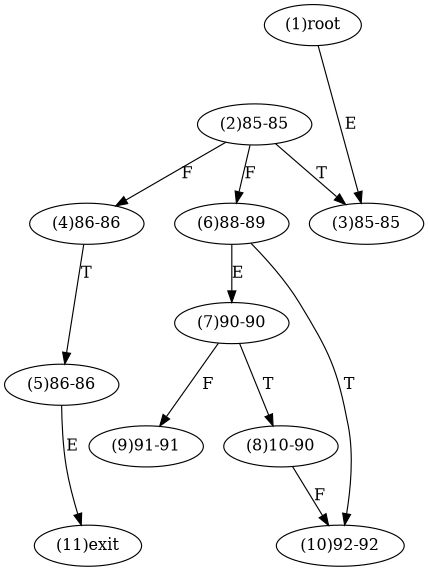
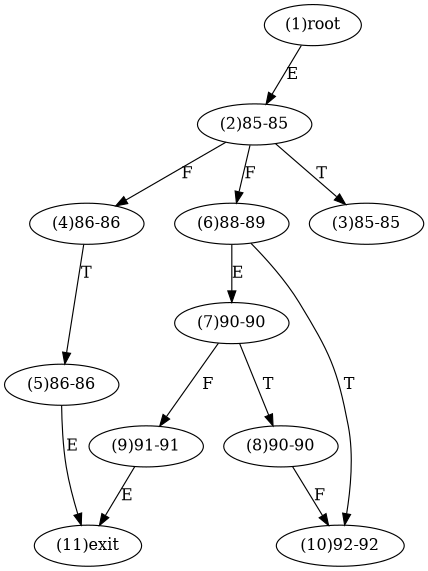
(338, 119) -> (287, 70)
(281, 446) -> (281, 446)
none -> (120, 491)
